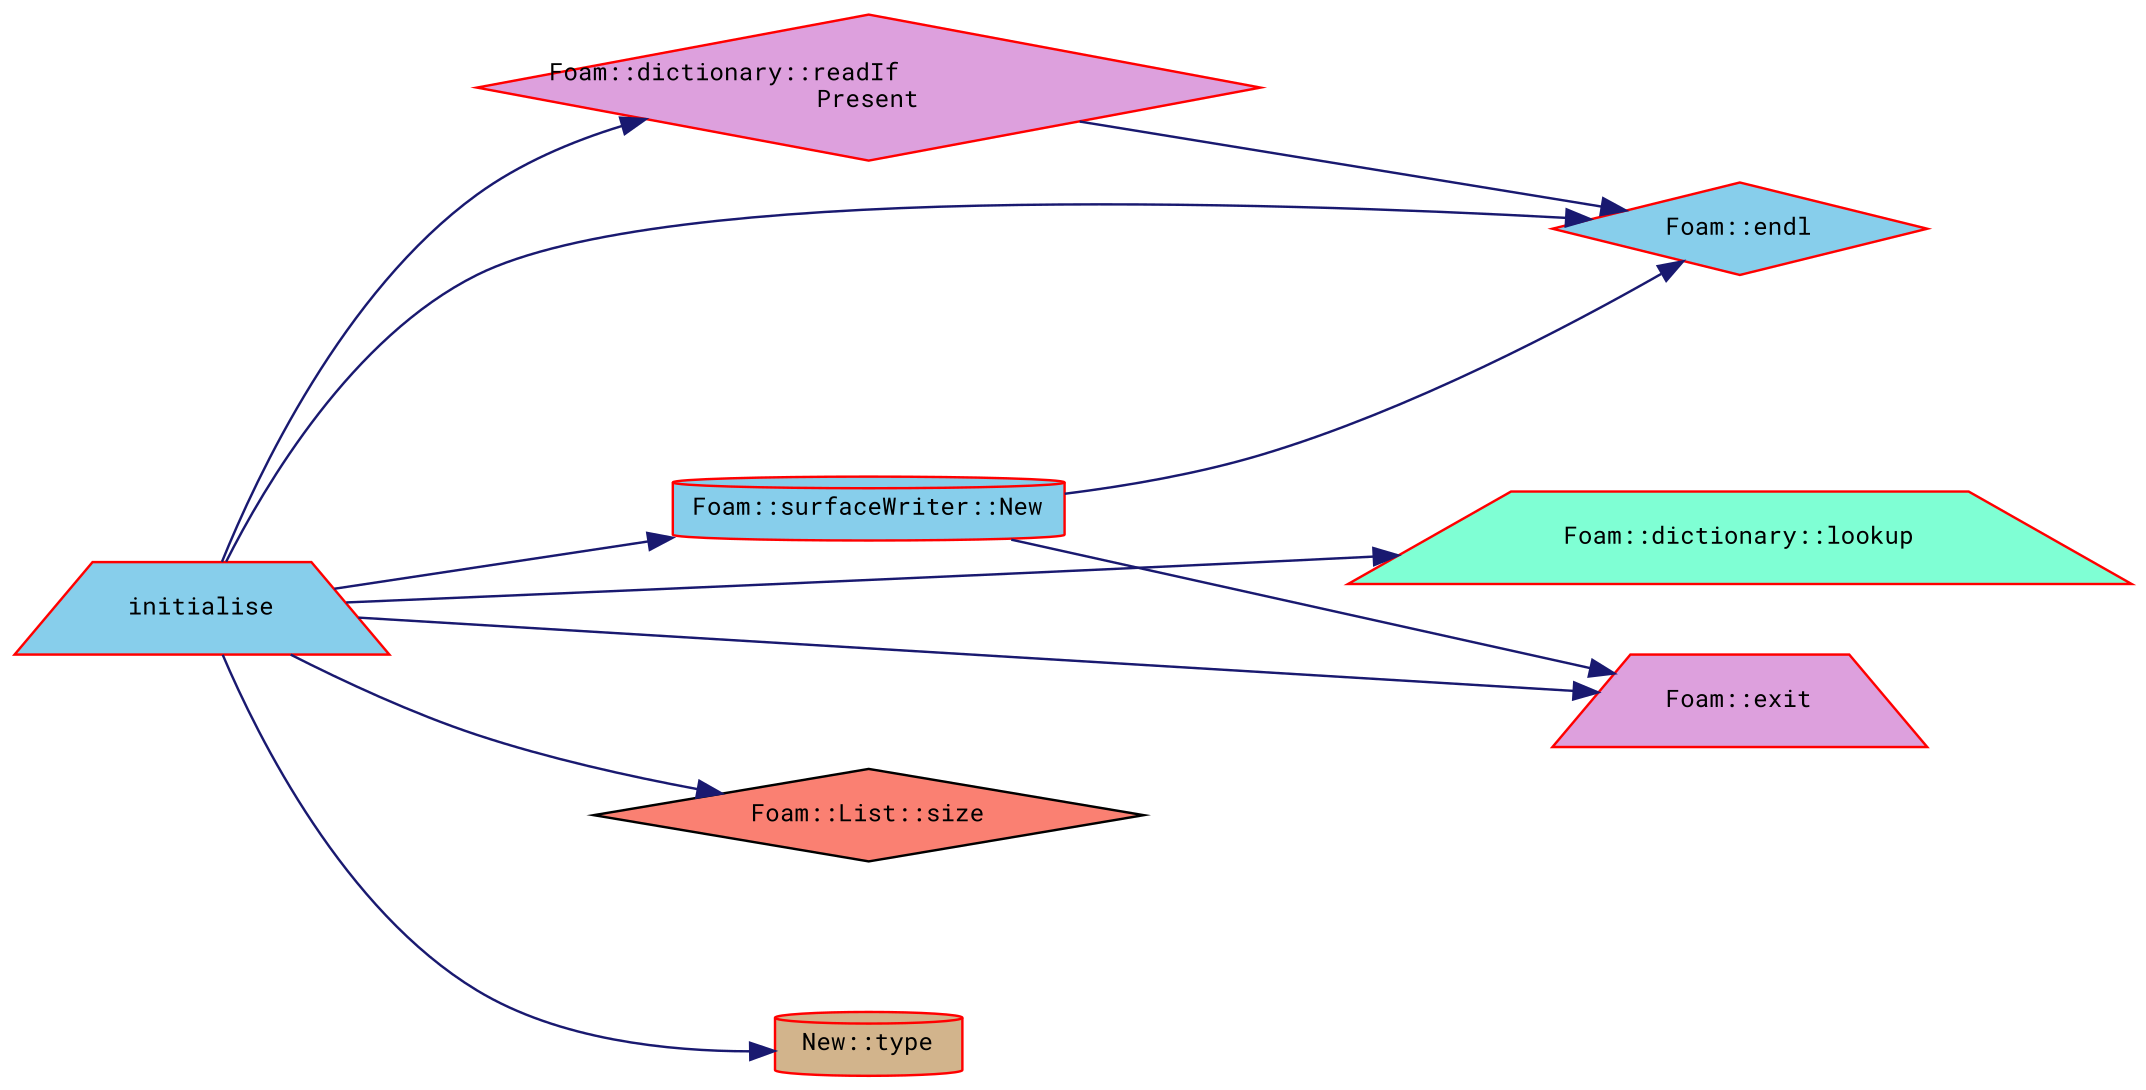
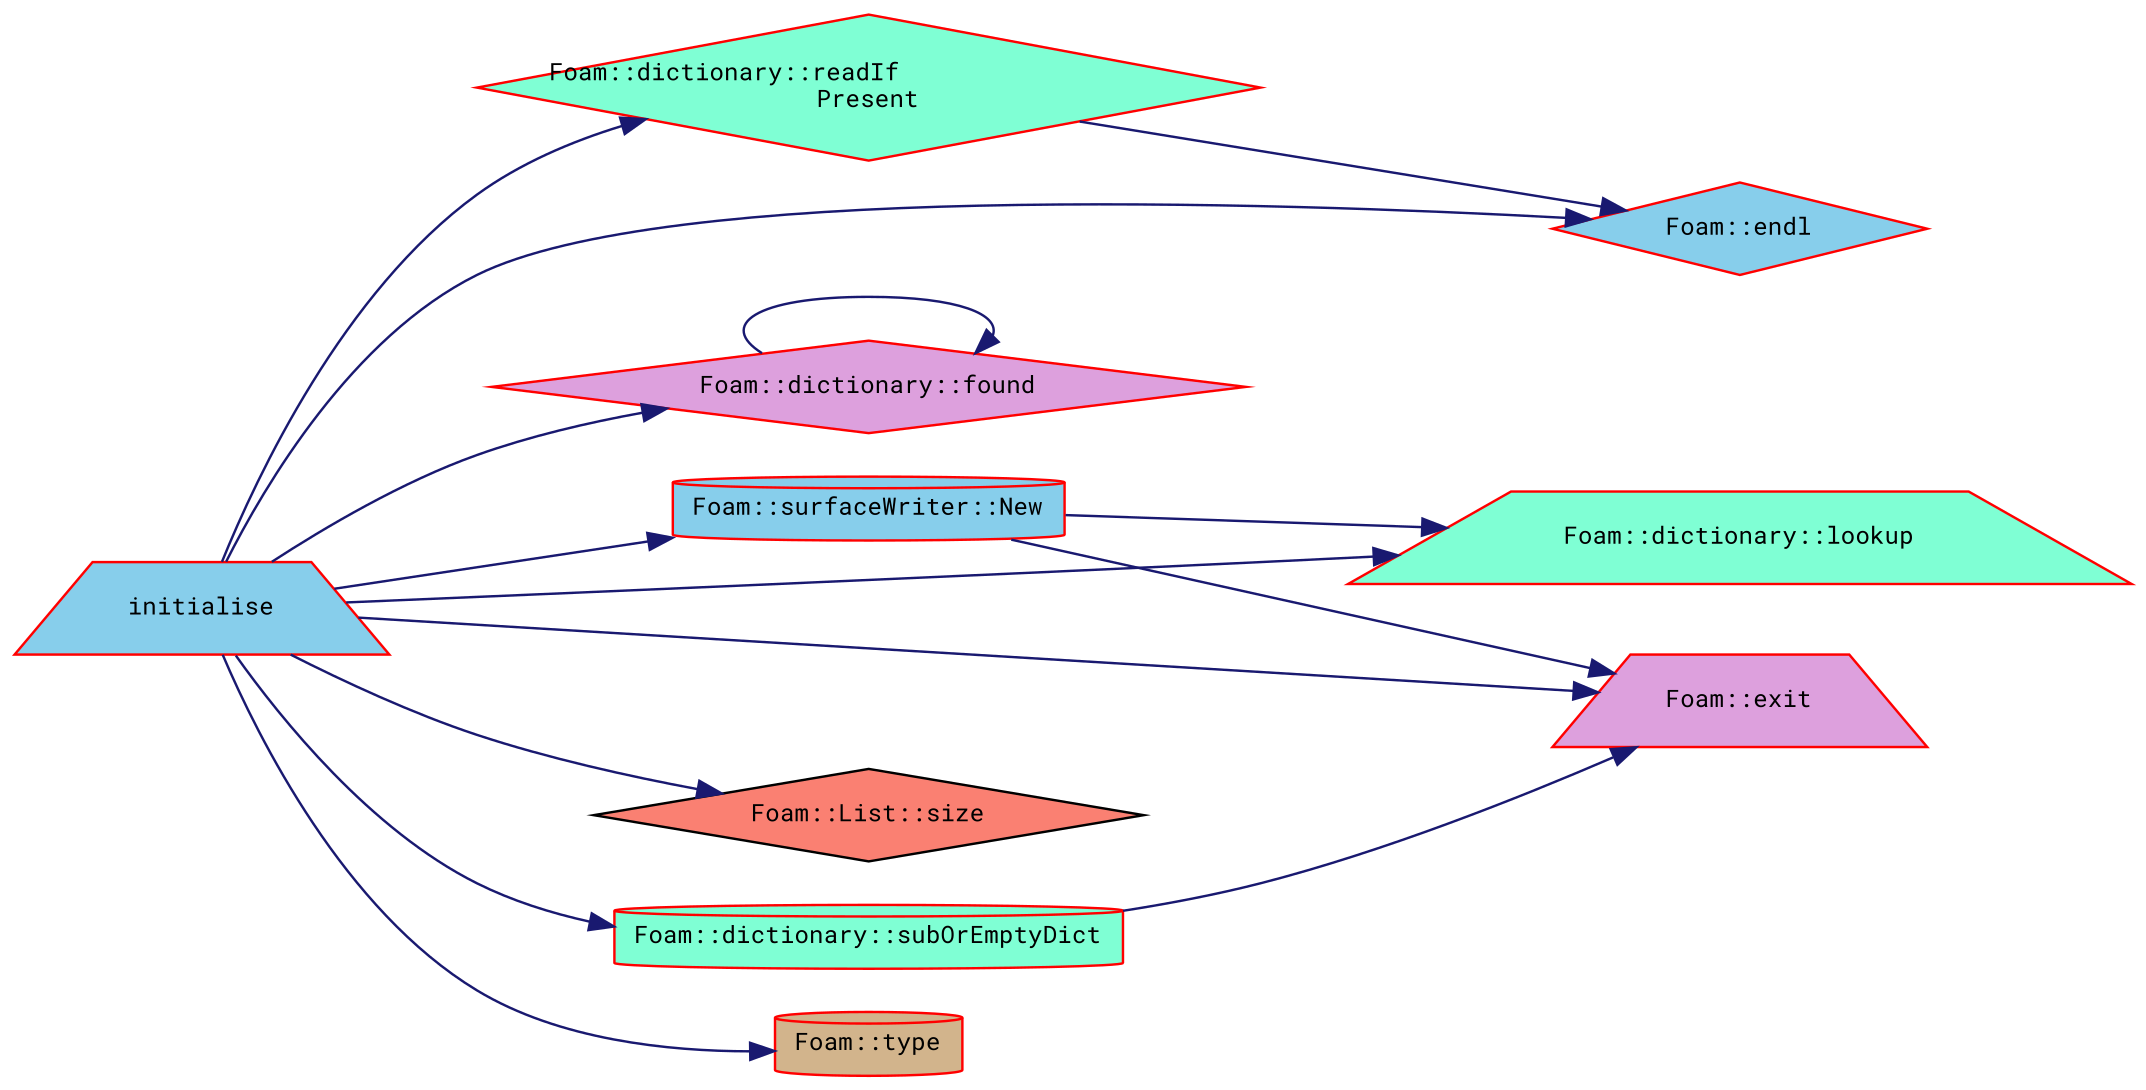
(869, 88) -> (869, 88)
none -> (869, 387)
(1374, 415) -> (1244, 521)
none -> (869, 937)
(869, 1044) -> (869, 1044)
